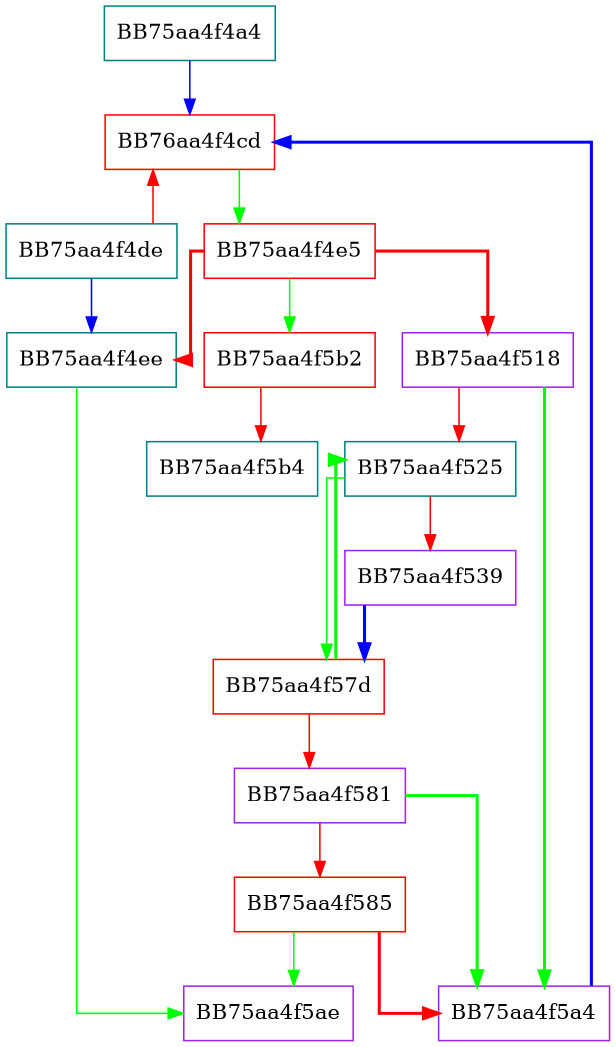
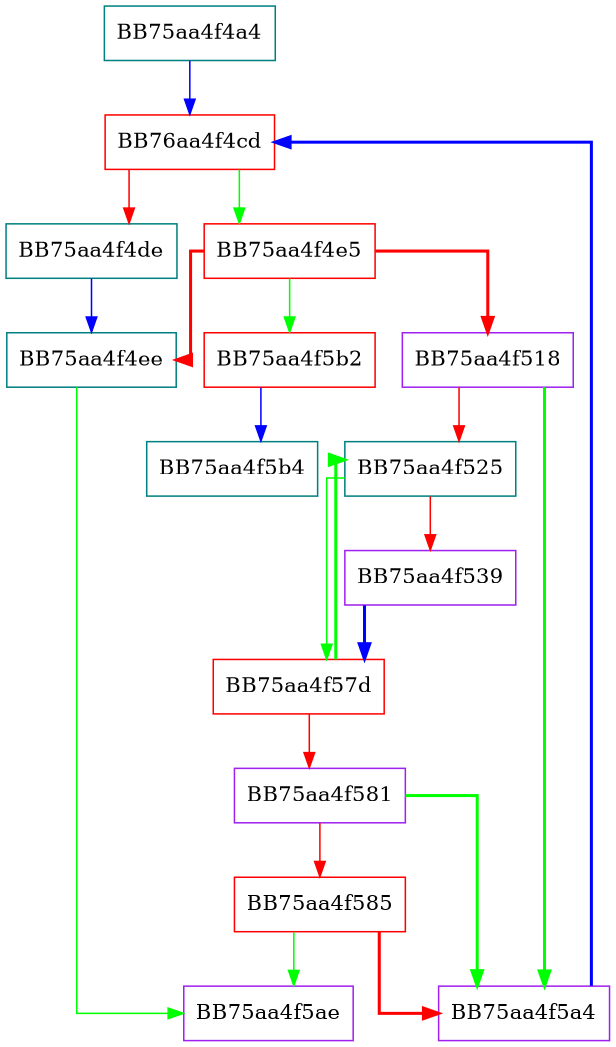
(153, 204) -> (129, 189)
(261, 407) -> (261, 407)
